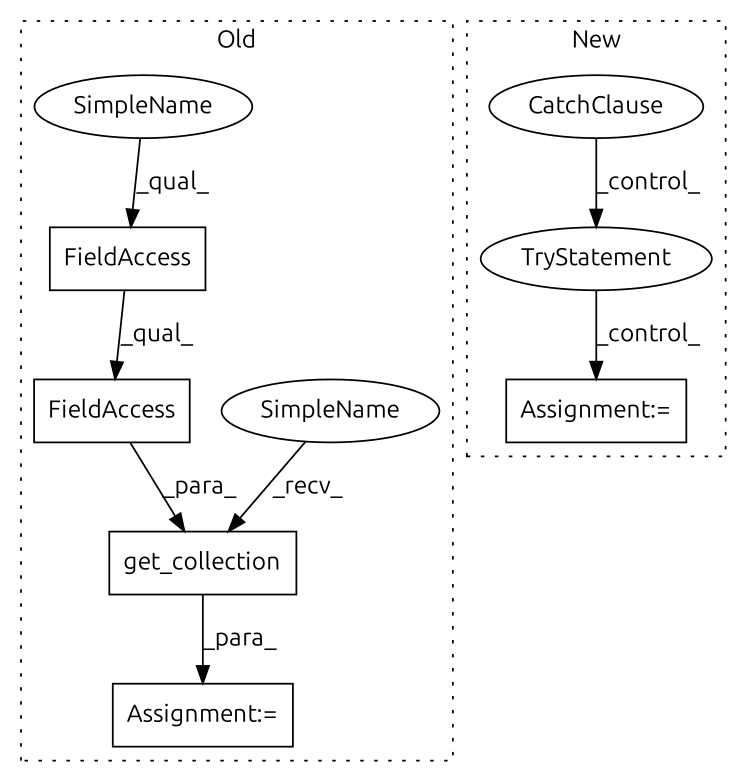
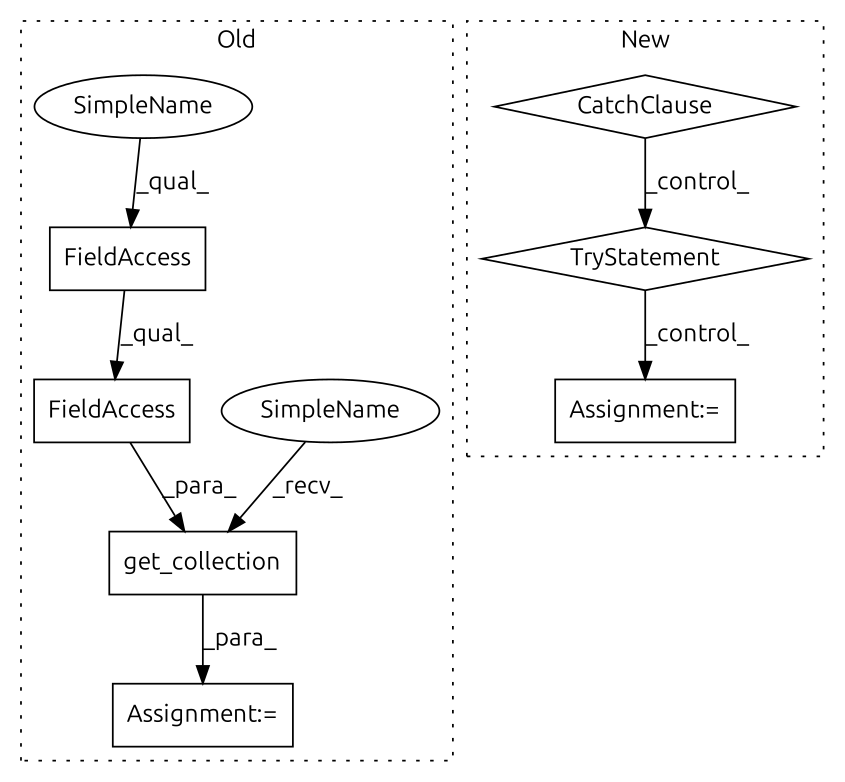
(596, 107) -> (645, 107)
(596, 259) -> (645, 259)
